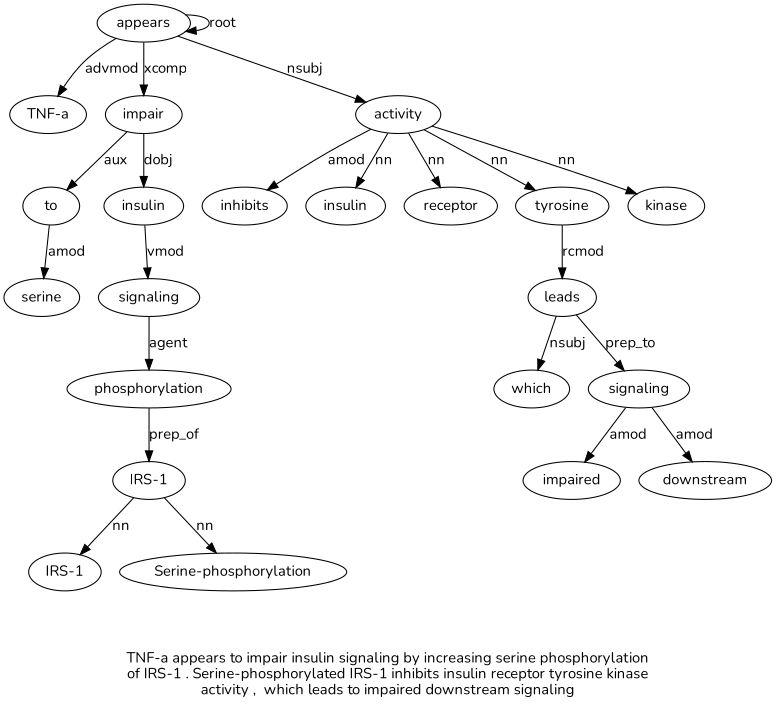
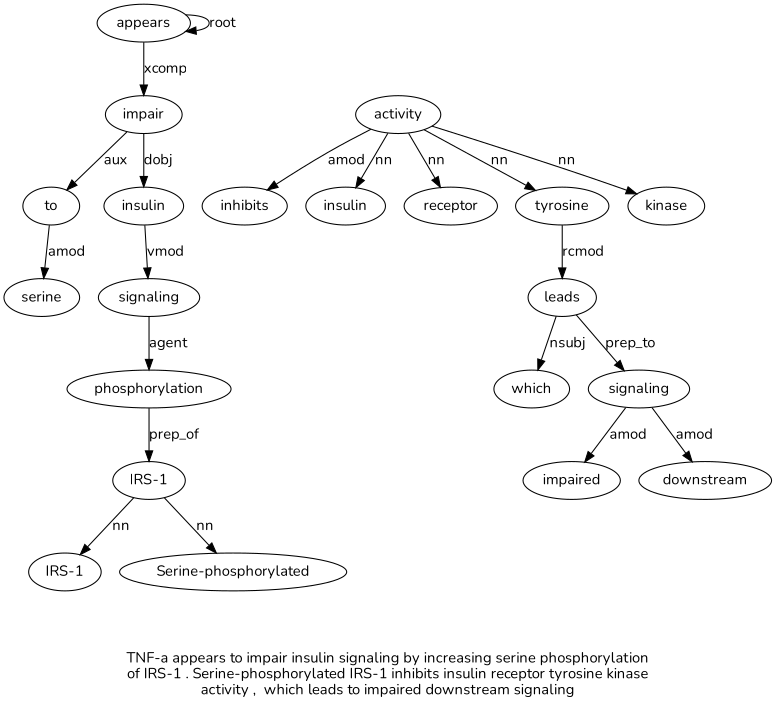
(267, 67) -> none
(48, 115) -> none
(233, 572) -> (233, 572)
